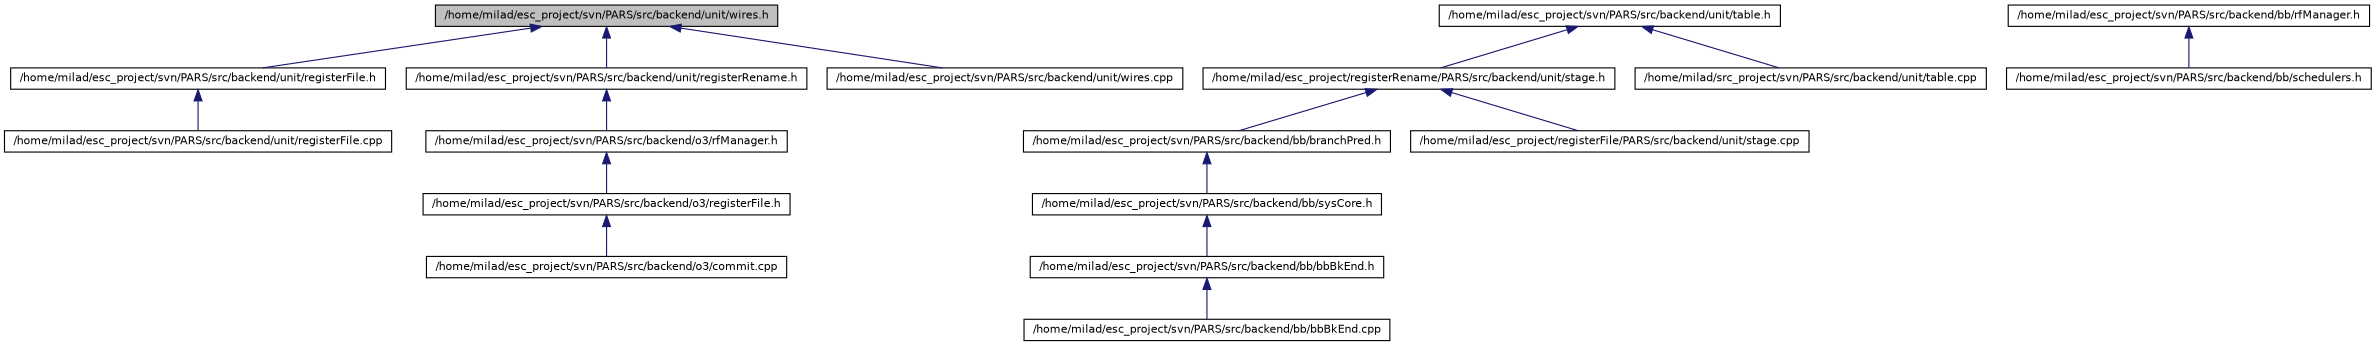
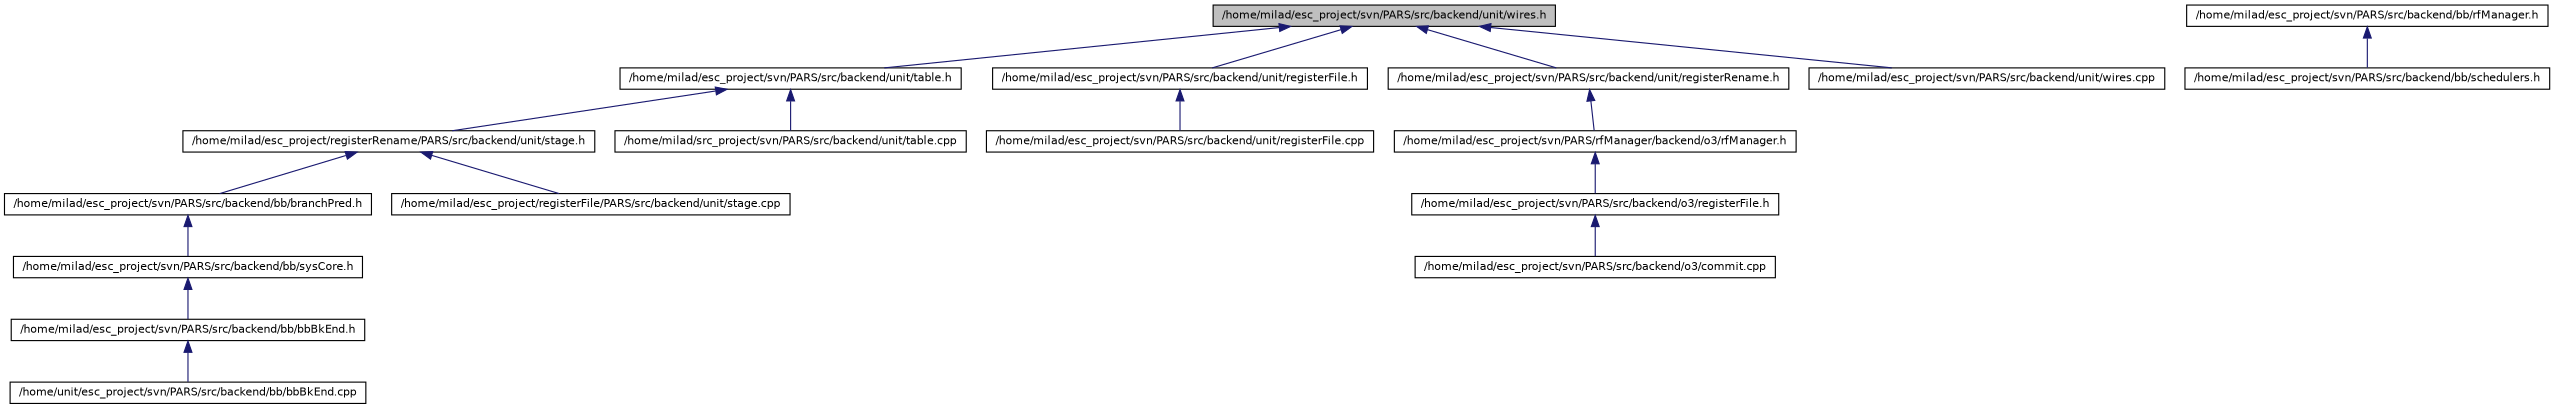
none -> (1082, 48)
(607, 141) -> (1595, 141)
(1207, 330) -> (188, 393)
